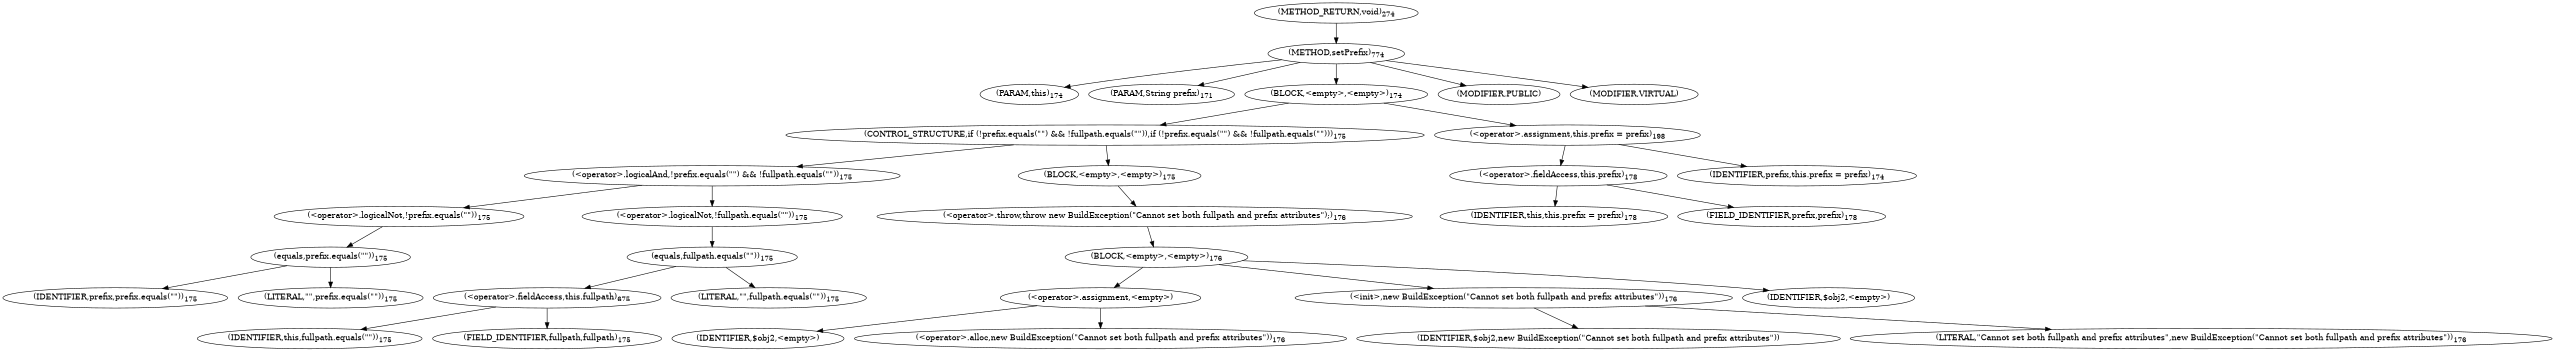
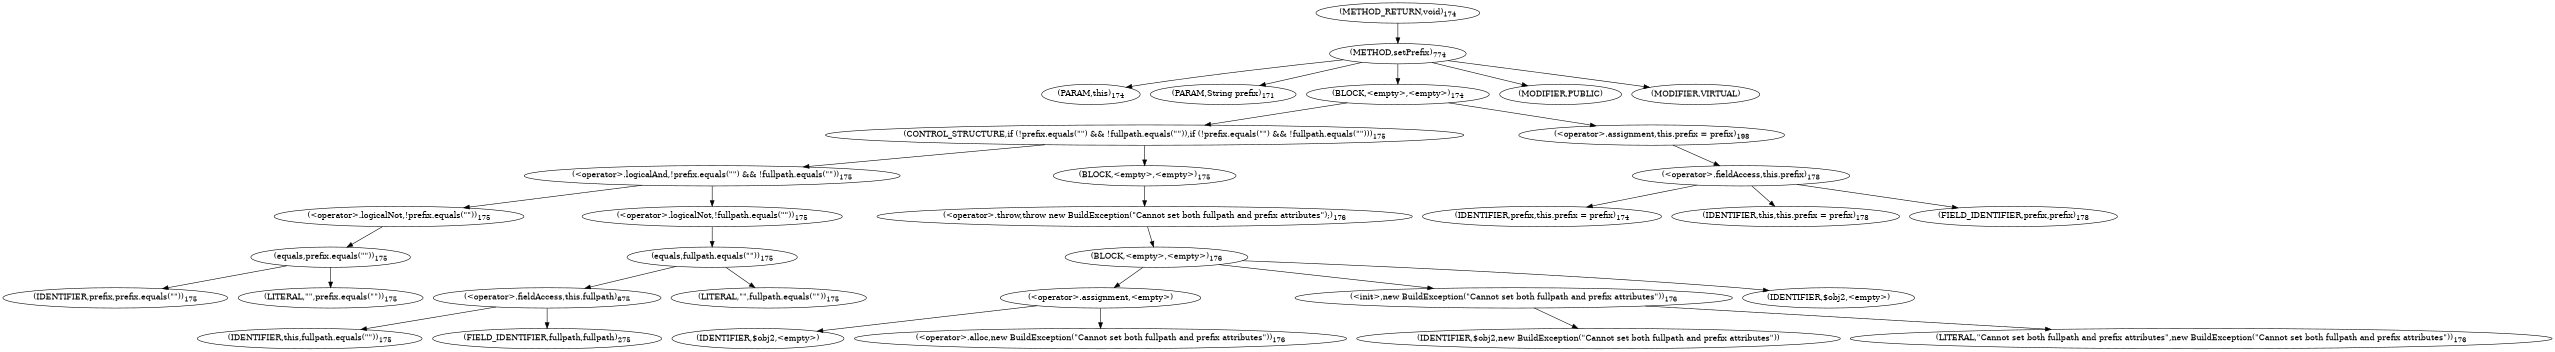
(1388, 12) -> (1450, 12)
(1680, 155) -> (1645, 196)
(624, 338) -> (624, 338)
